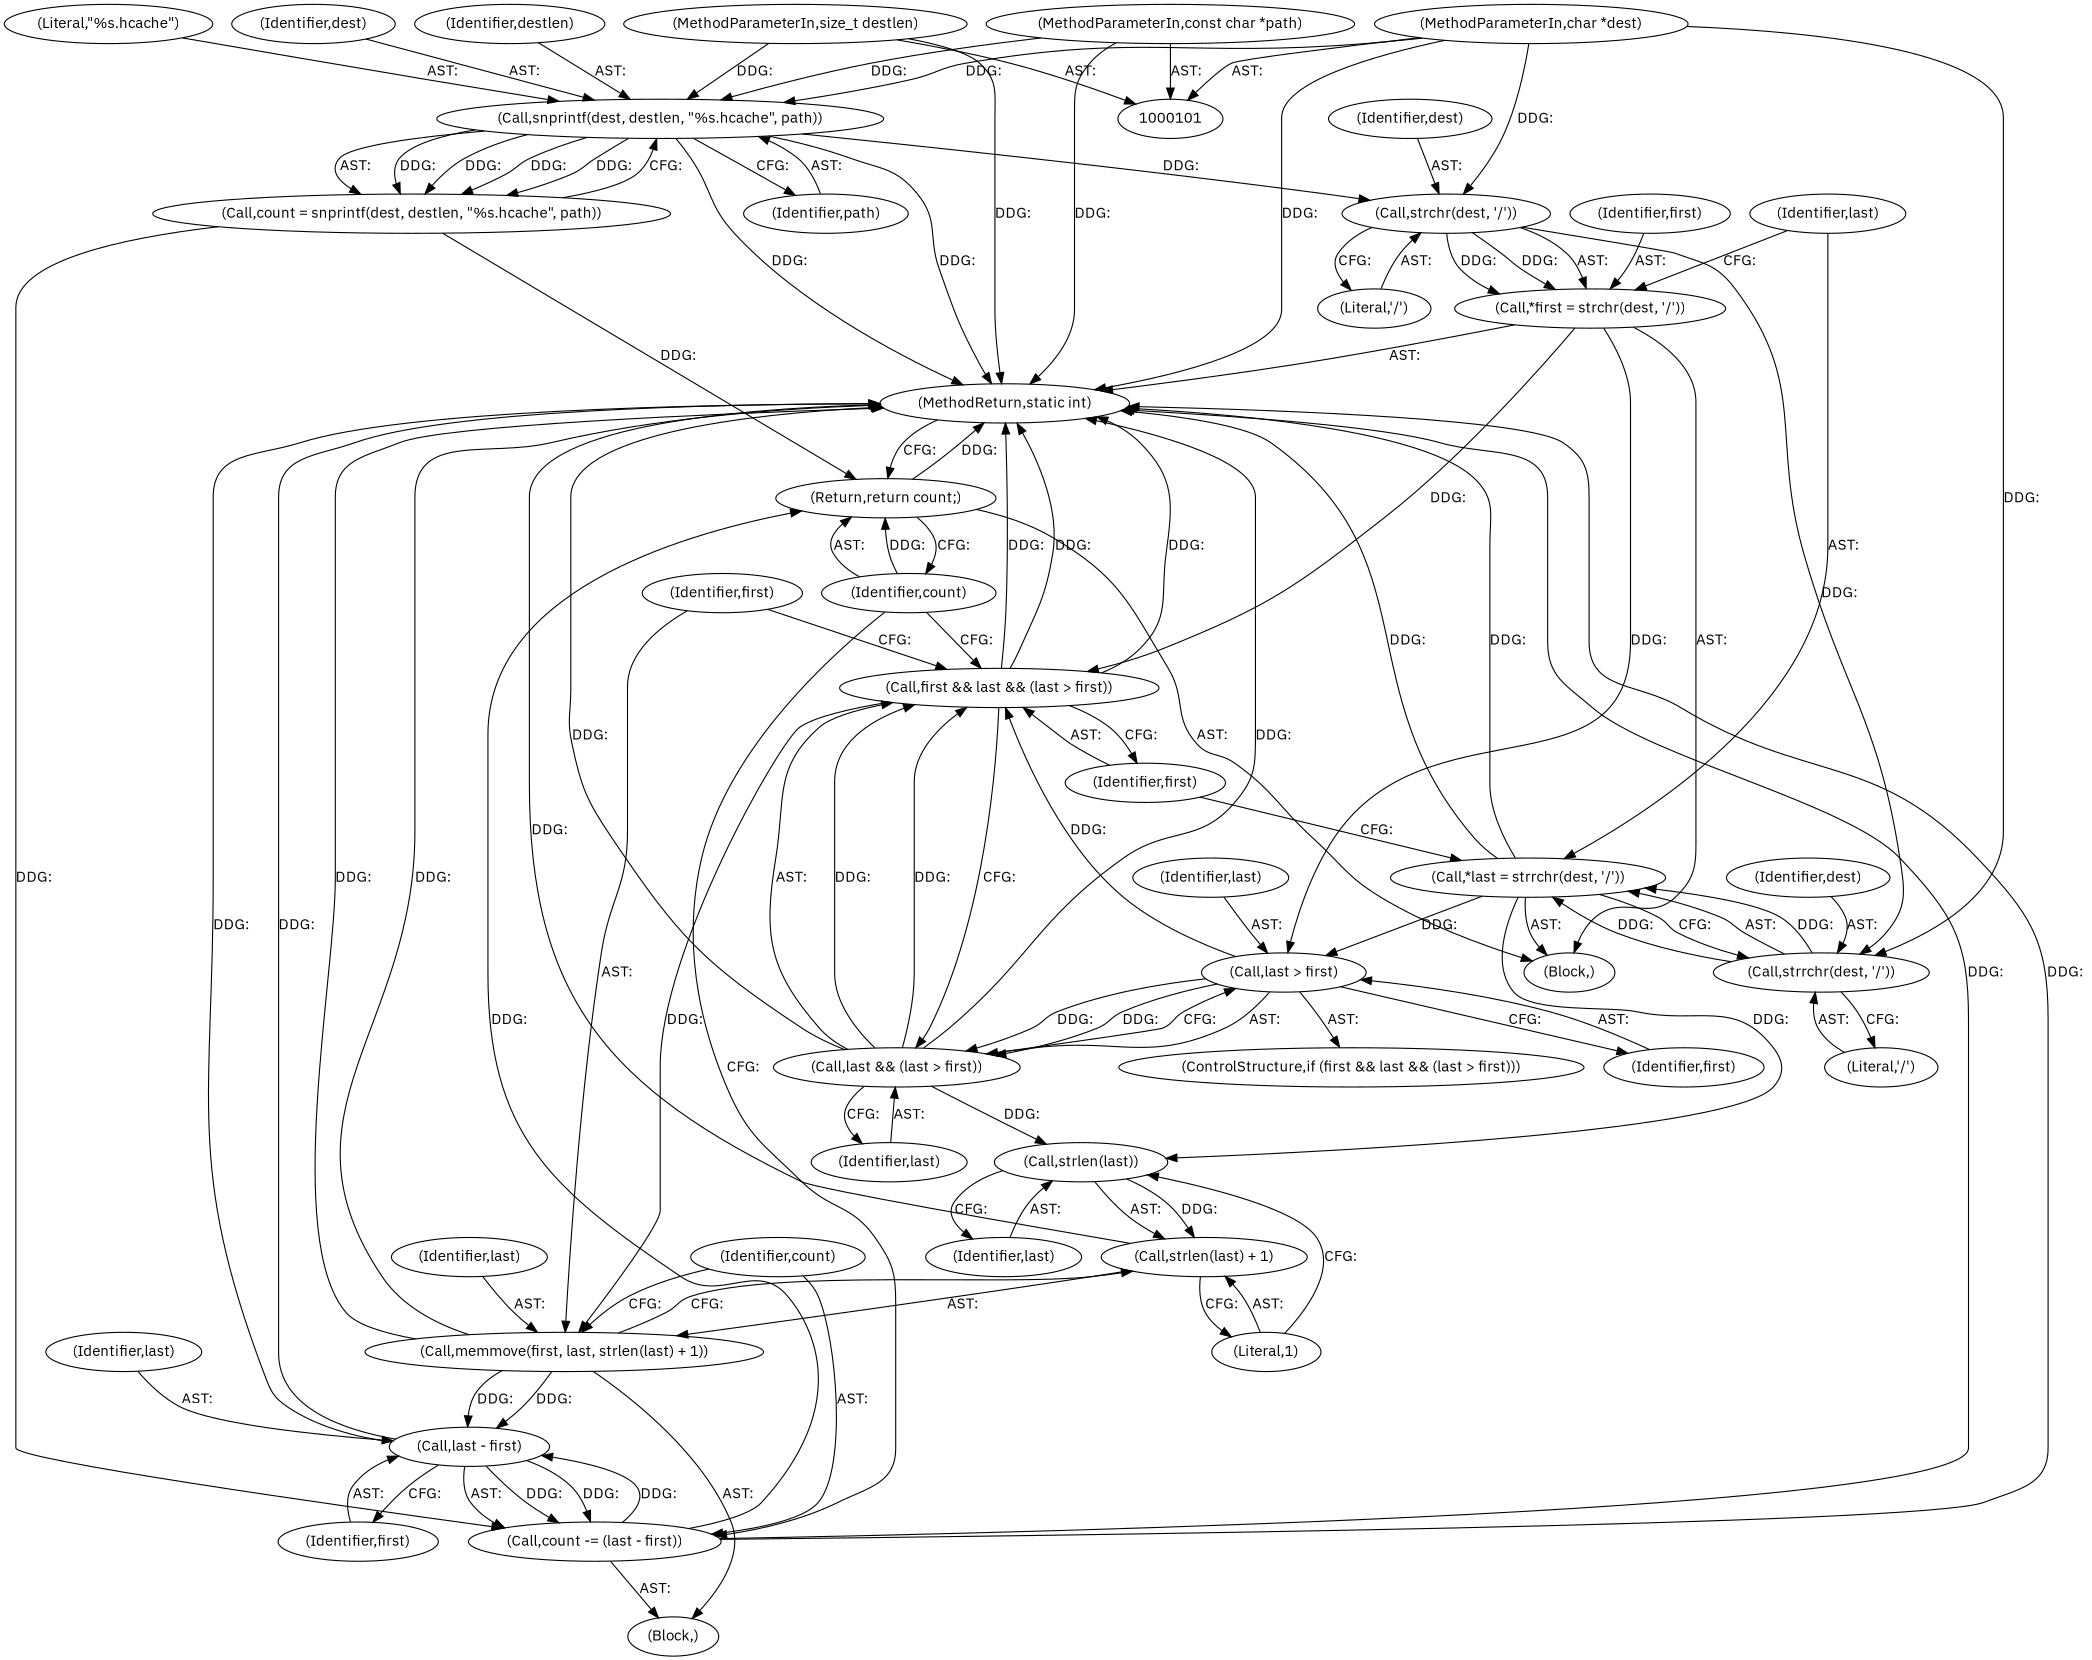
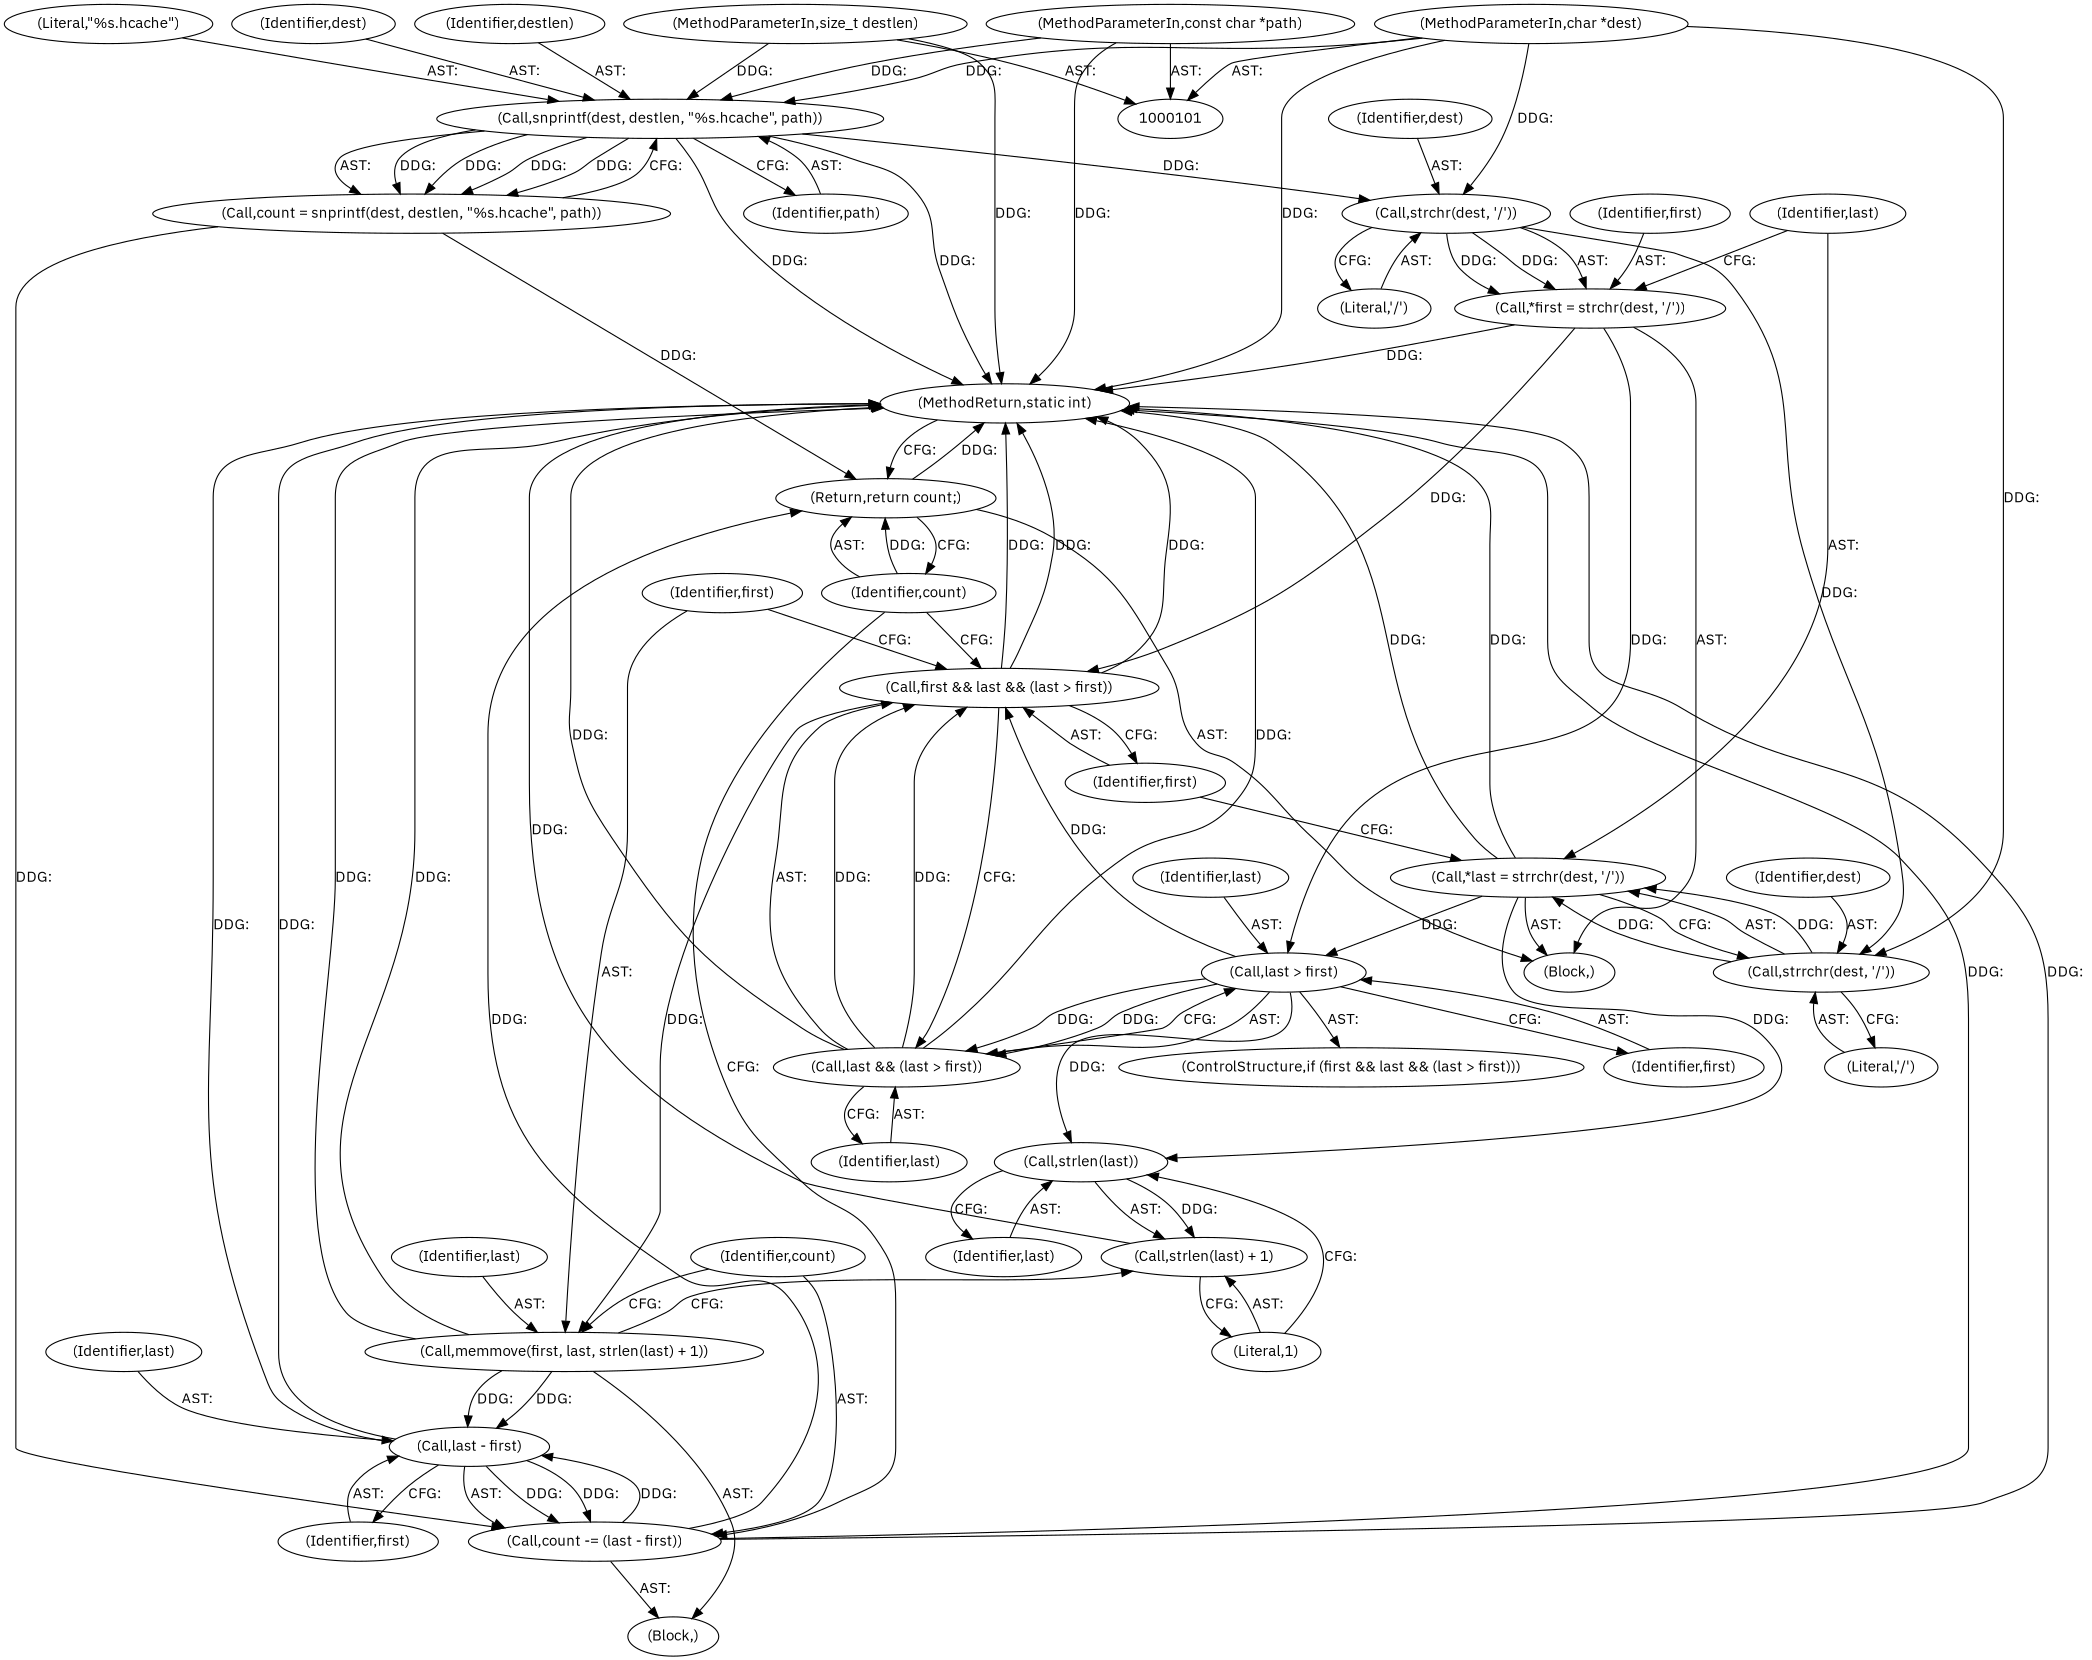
(1406, 356) -> (1406, 356)
(984, 1113) -> (1160, 1037)
(909, 1303) -> none
